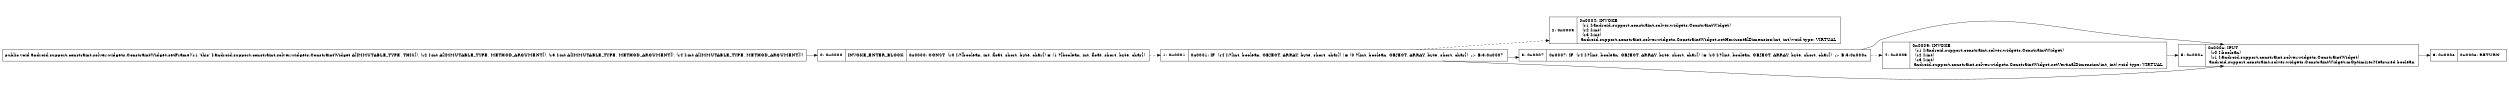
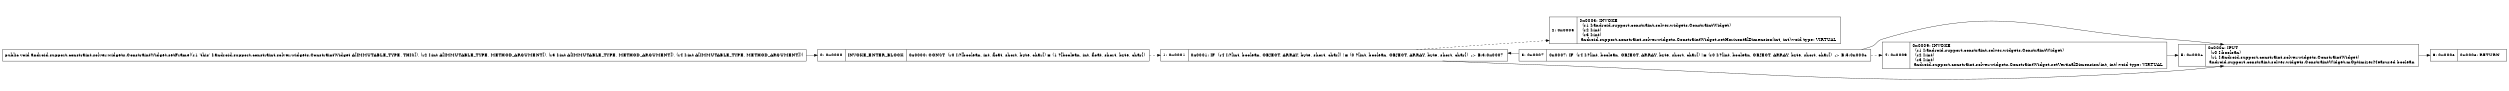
(1600, 21) -> (1600, 21)
(1512, 57) -> (1515, 53)
